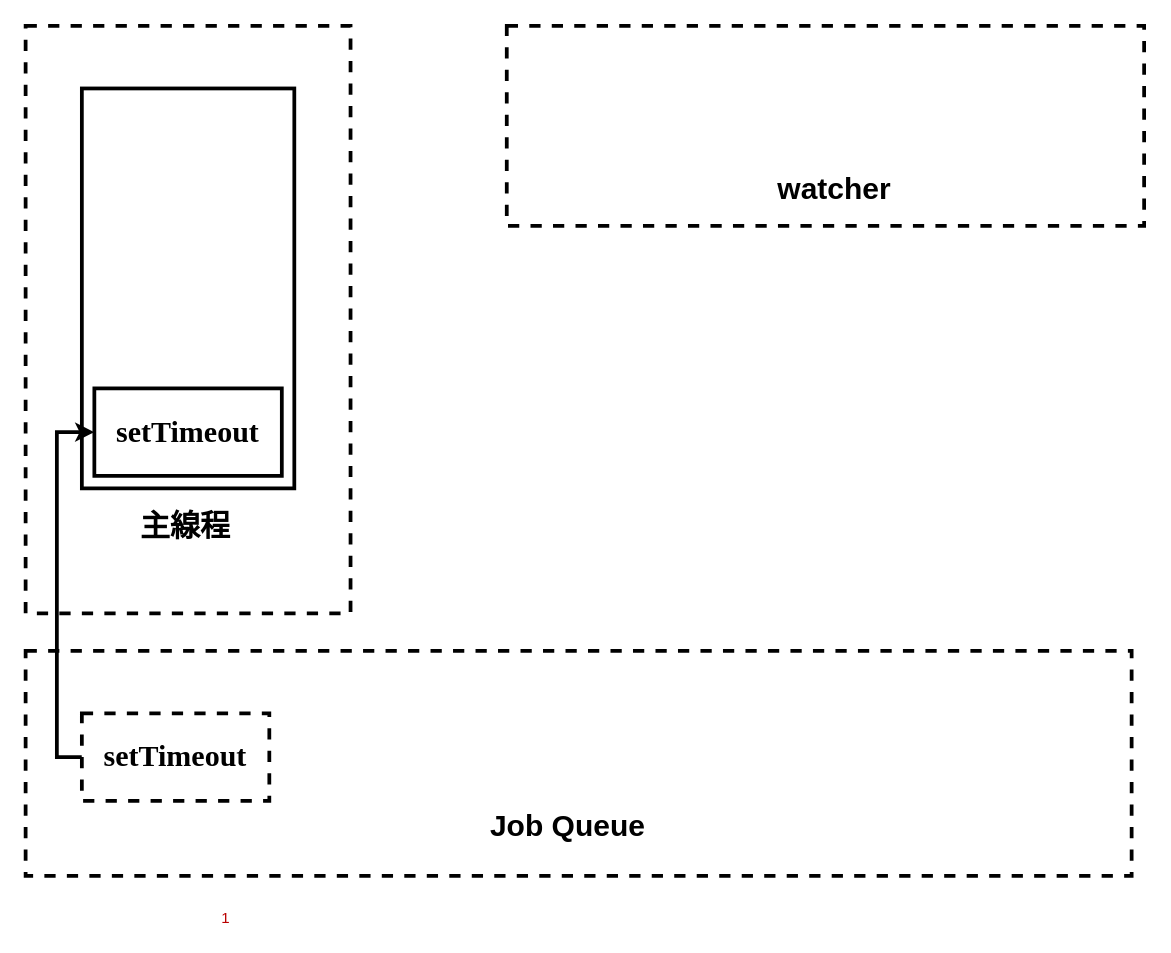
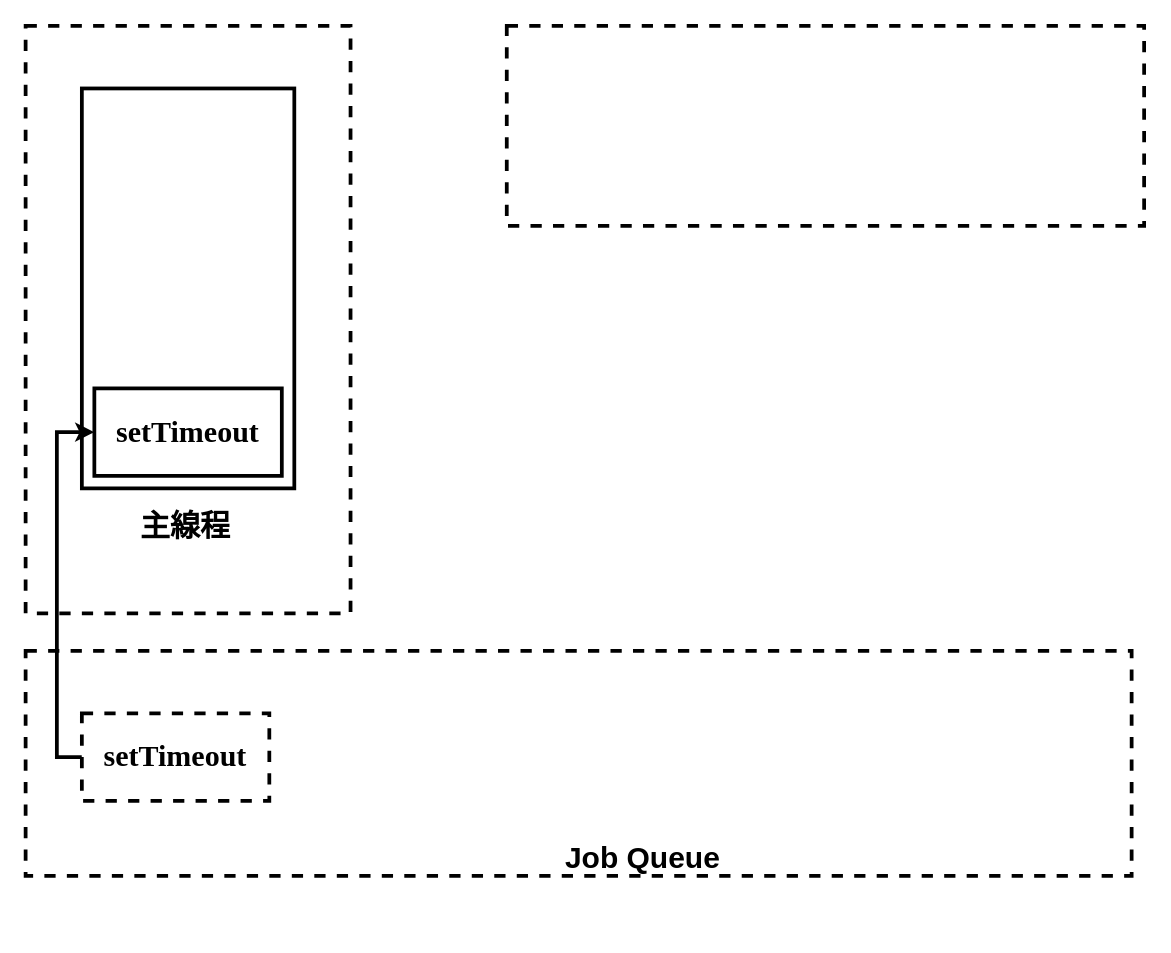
(826, 182) -> none
(579, 819) -> (654, 851)
(563, 913) -> none
